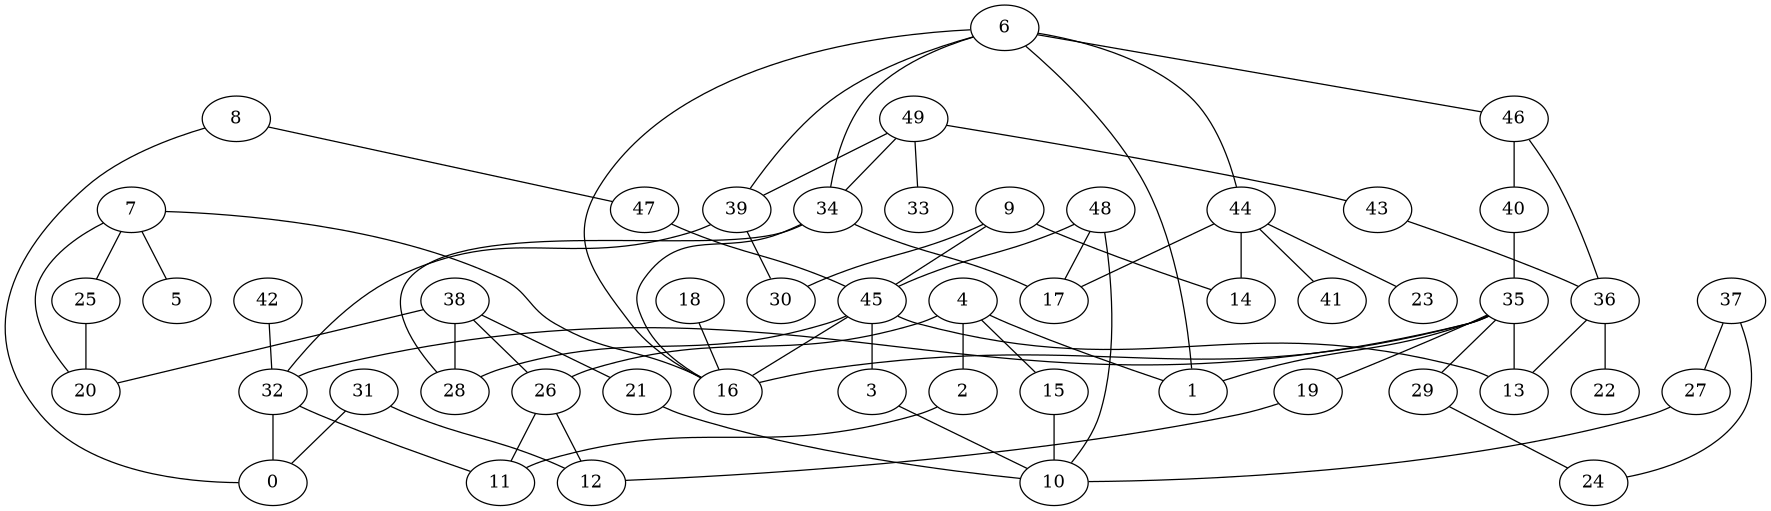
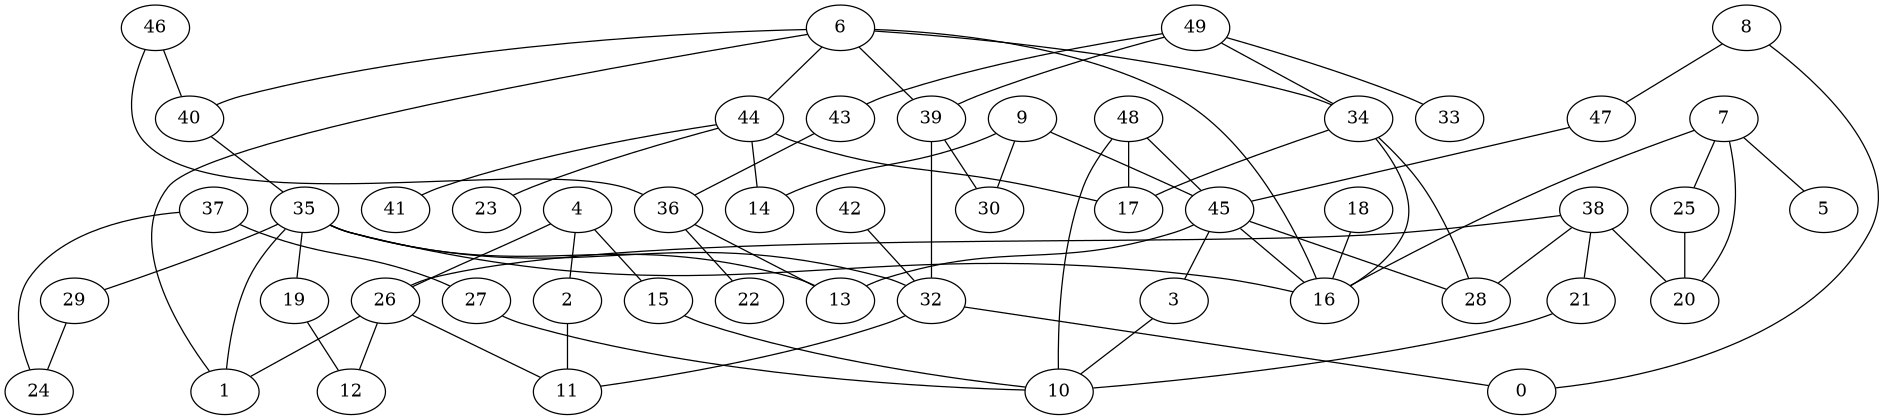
(1259, 73) -> (509, 50)
(1045, 338) -> (305, 346)
(364, 392) -> none
